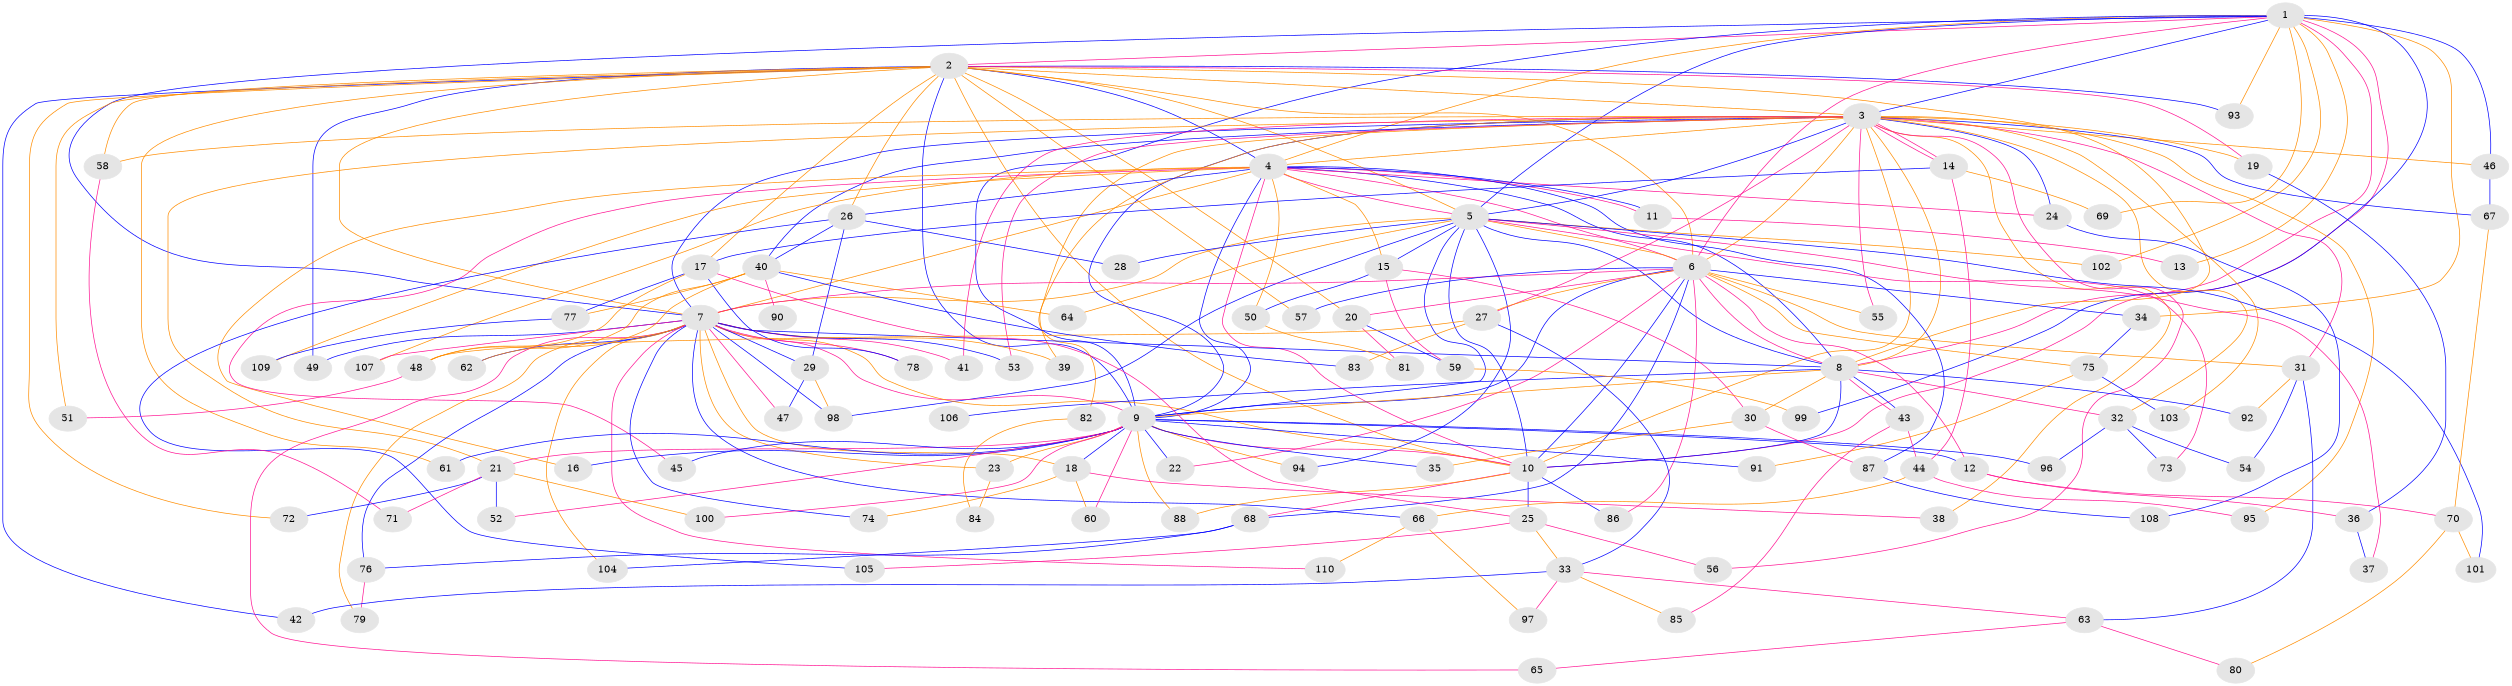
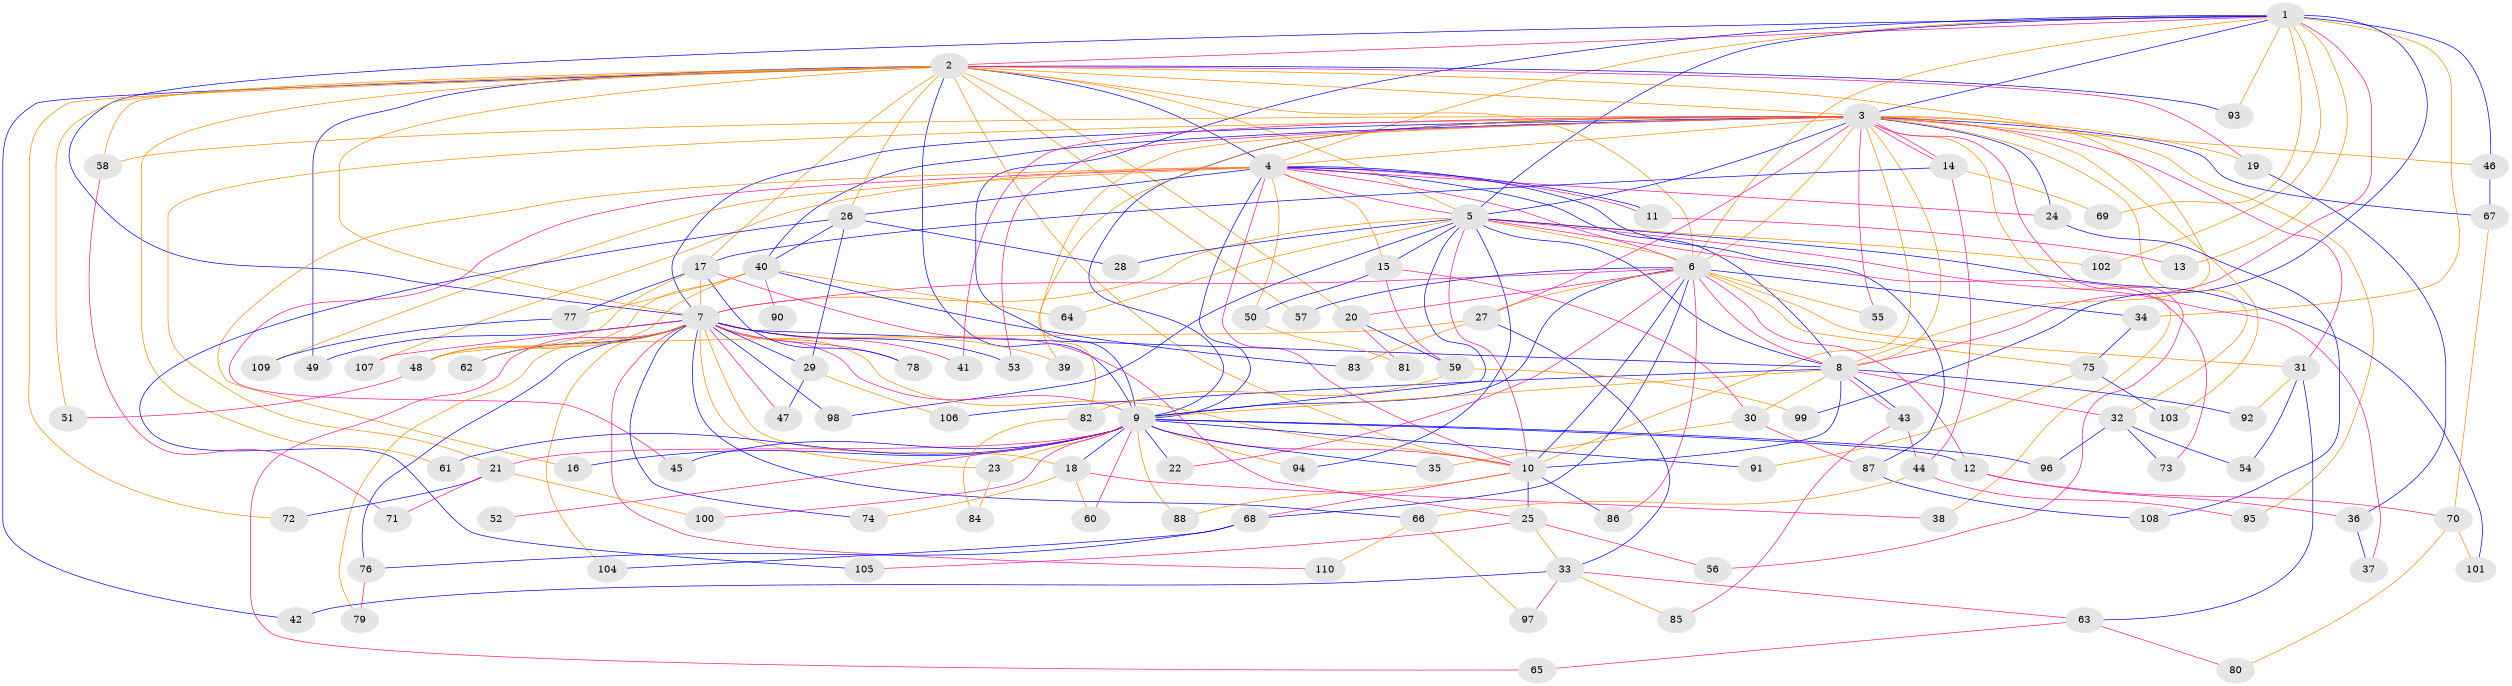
(1947, 67) -> (1947, 67)
(998, 239) -> (701, 296)
(2077, 332) -> none
(1476, 344) -> (1476, 344)
(822, 393) -> (878, 395)
none -> (1305, 395)
(496, 494) -> none
